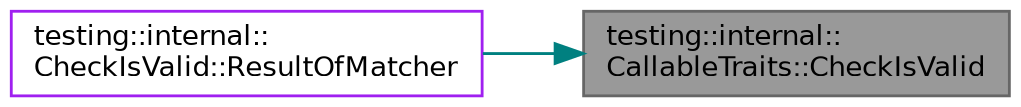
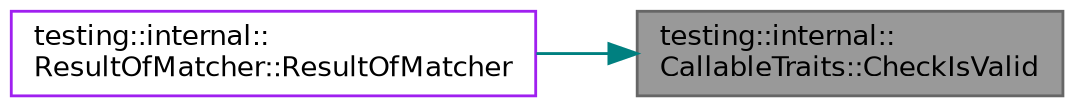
(247, 54) -> (273, 54)
